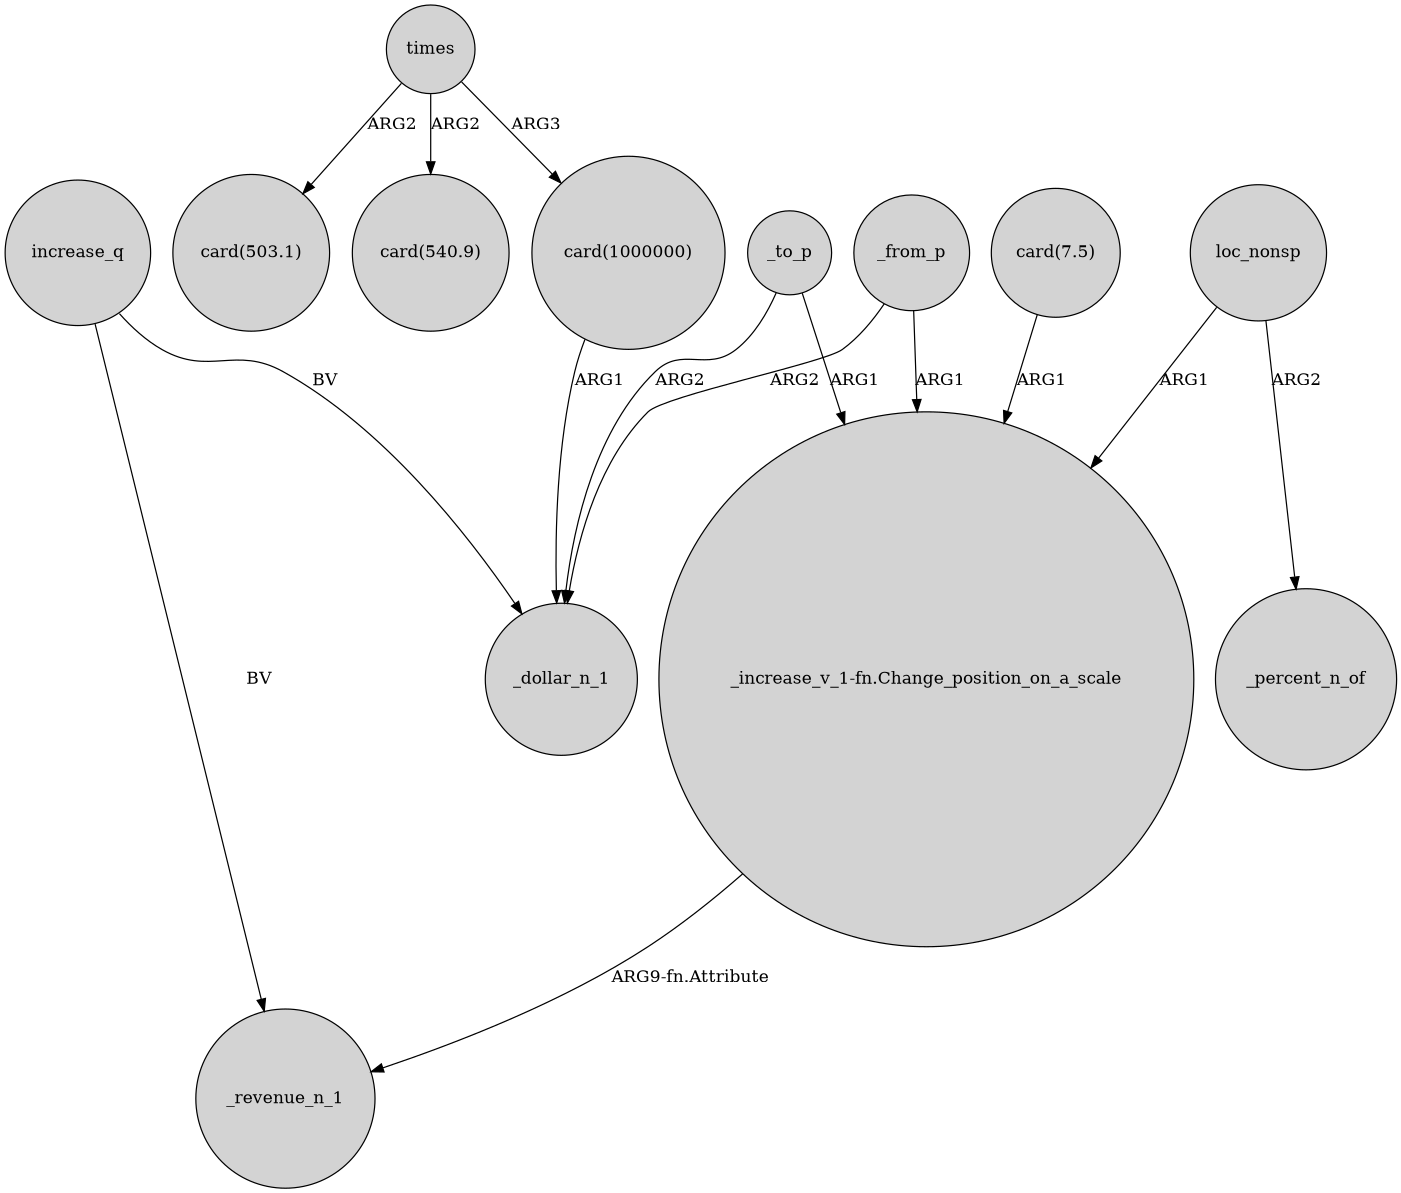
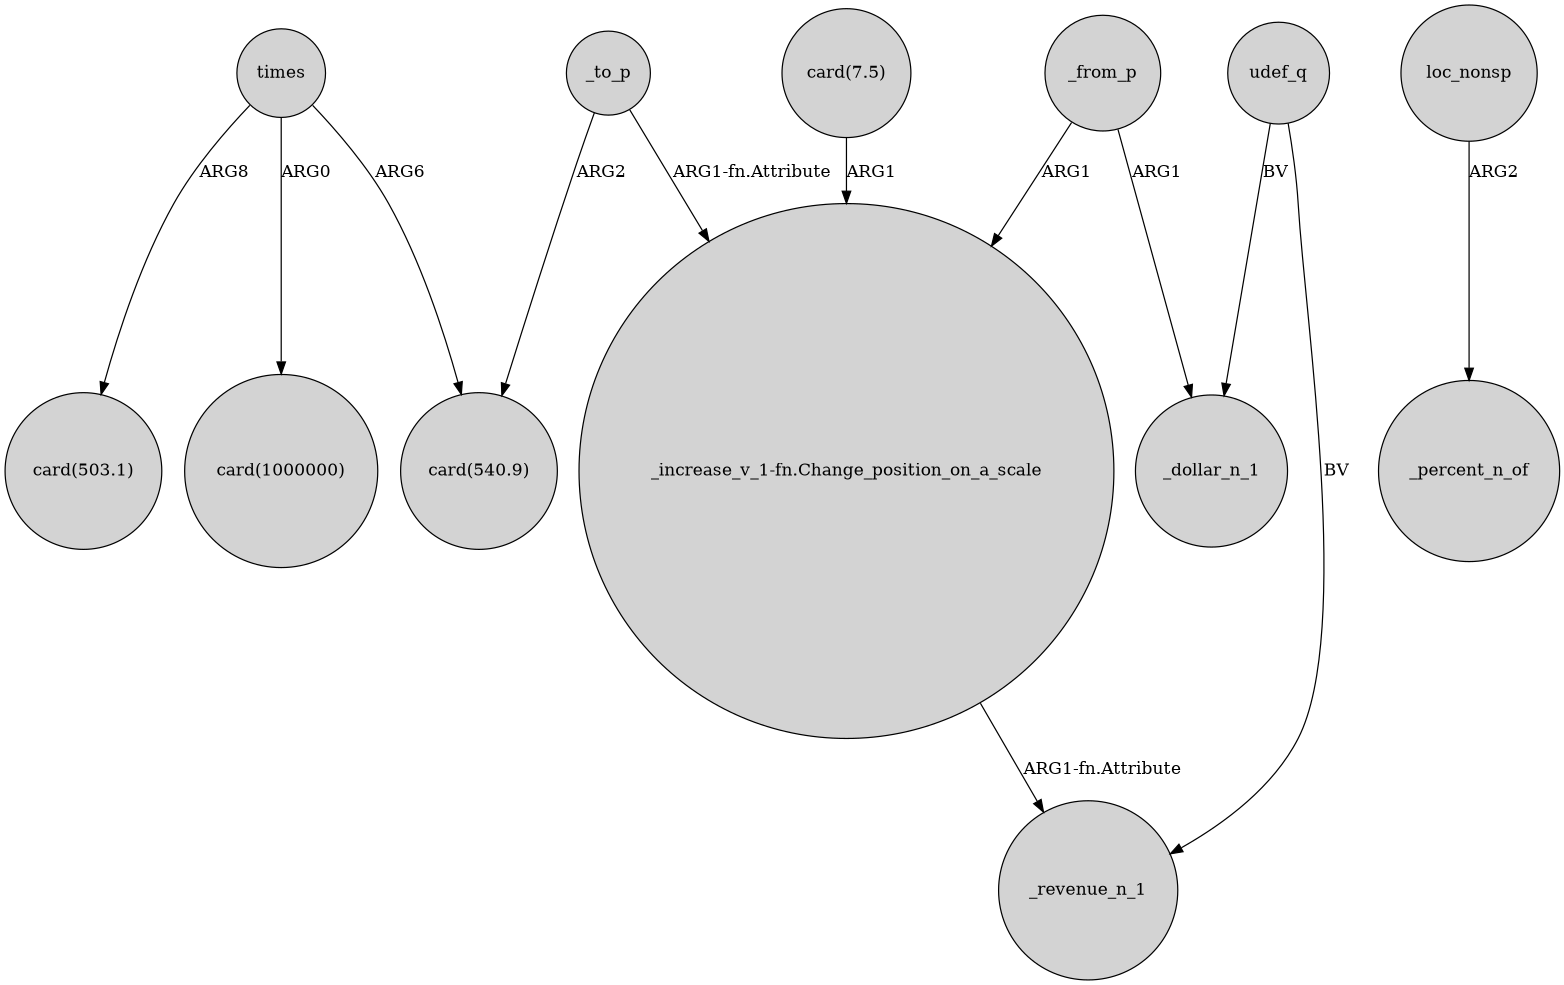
(392, 125) -> (224, 172)
(456, 125) -> (400, 172)
(536, 125) -> (306, 172)
(78, 253) -> (1279, 73)
(795, 381) -> (1157, 172)
(855, 381) -> (752, 172)
(1158, 383) -> none
(628, 404) -> (549, 248)
(560, 464) -> none
(691, 978) -> (1103, 770)
